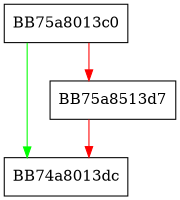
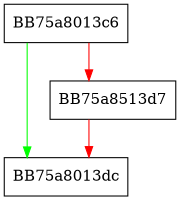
(66, 23) -> (66, 23)
(66, 177) -> (66, 177)
